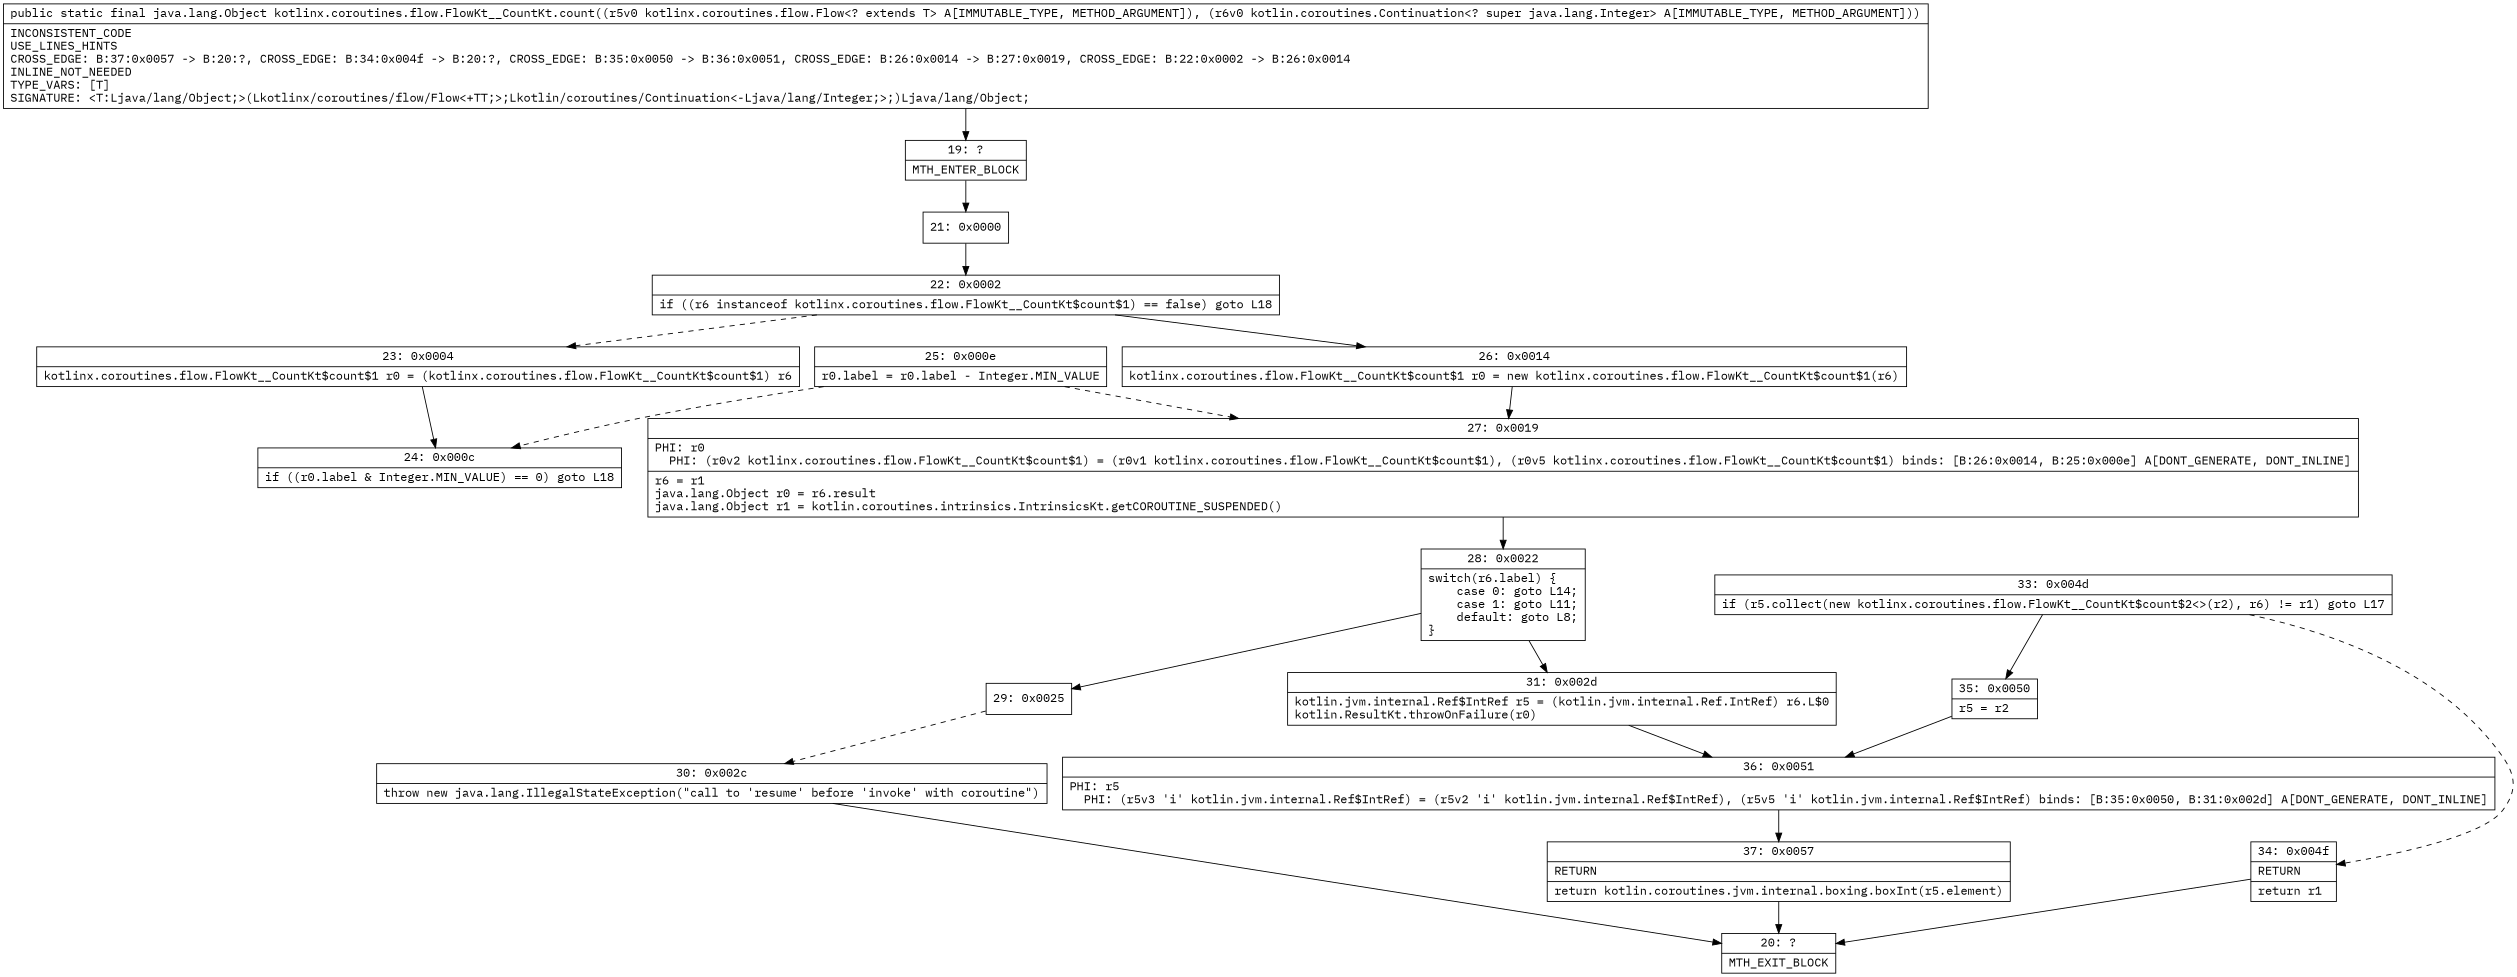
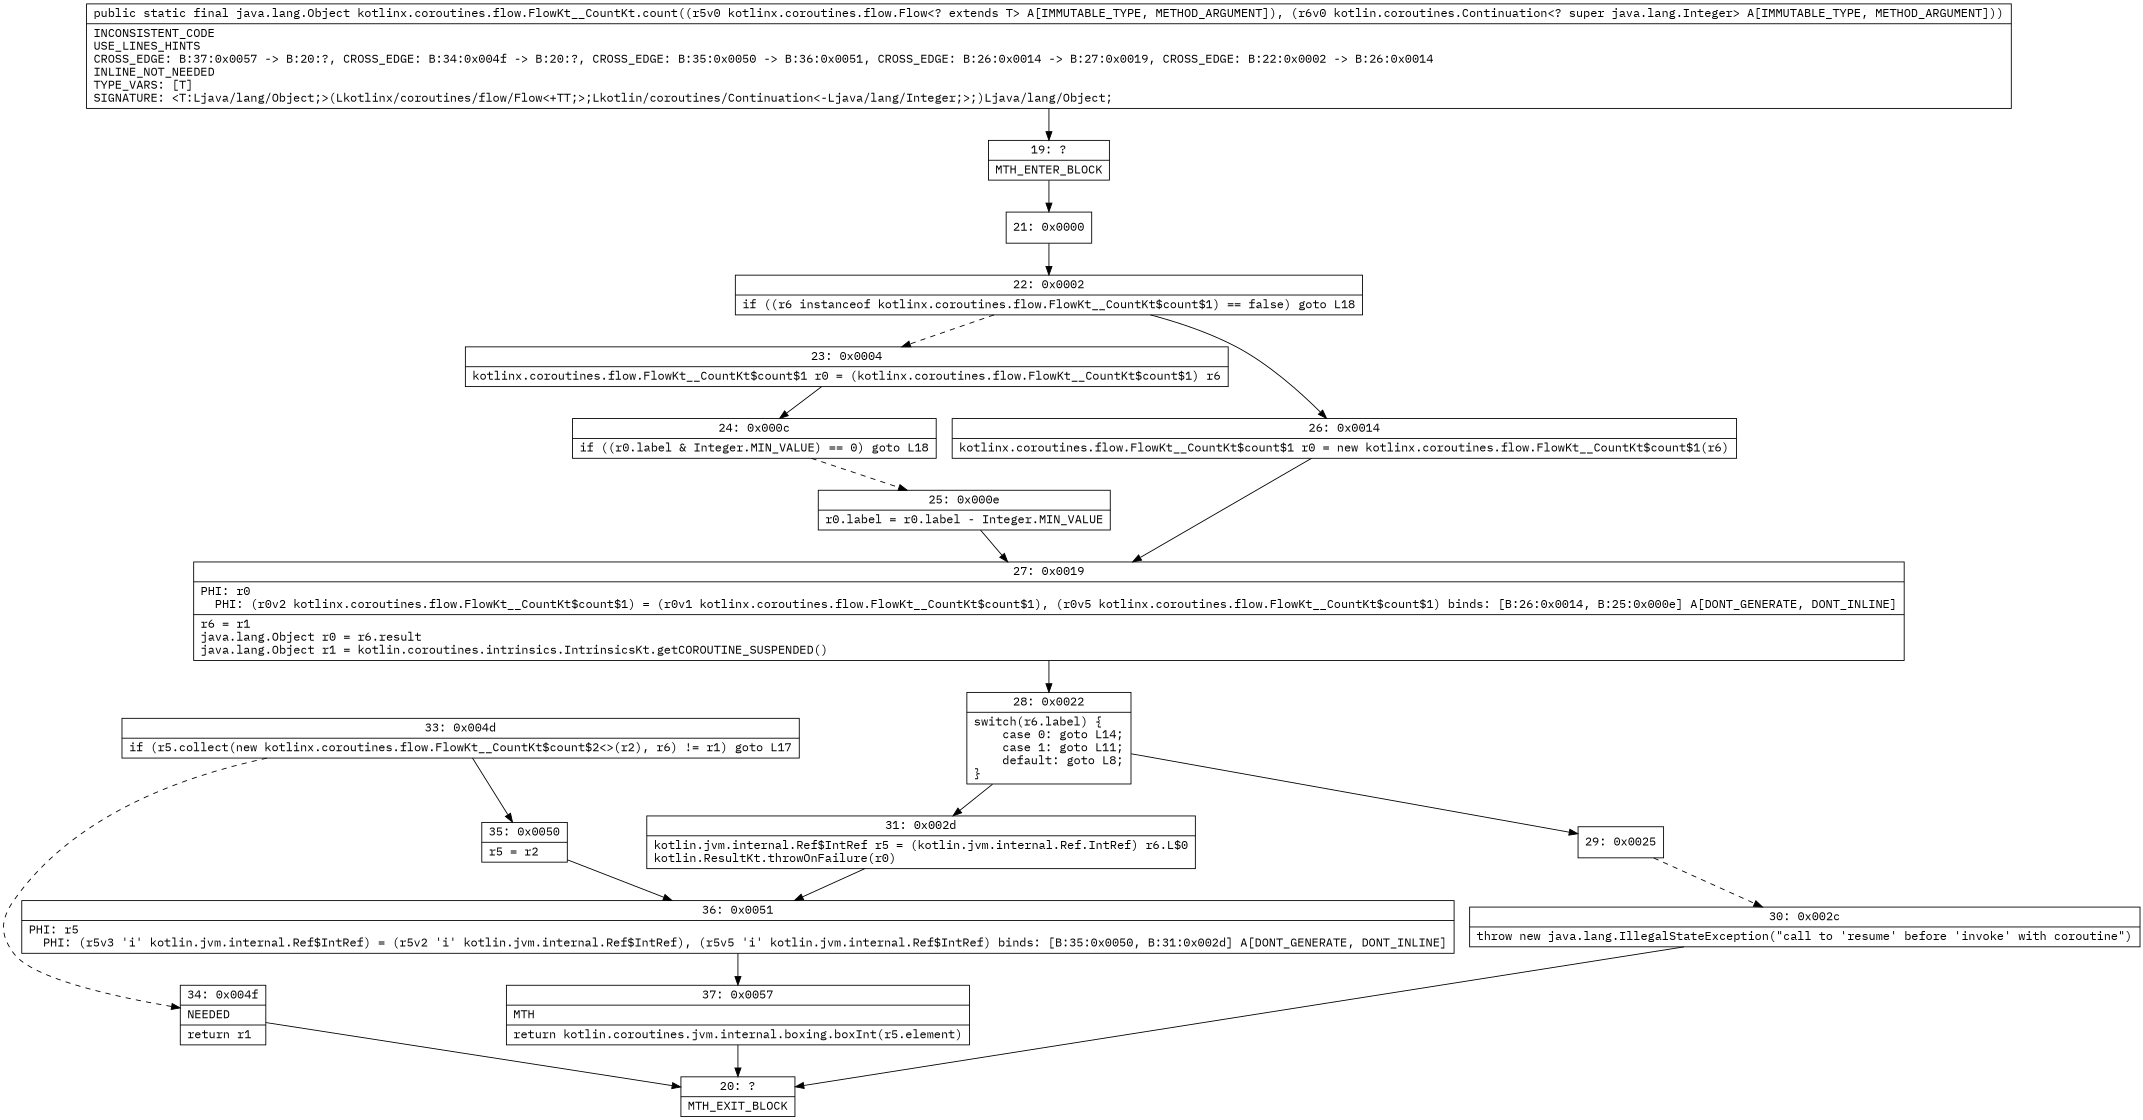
(1147, 402) -> (991, 543)
(671, 412) -> (855, 473)
(1576, 871) -> (524, 1015)
(2279, 871) -> (209, 1015)
